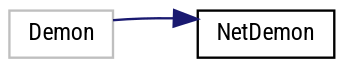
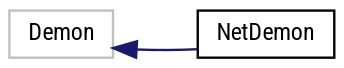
(143, 19) -> (167, 50)
